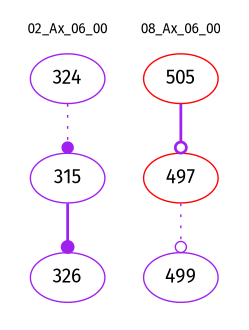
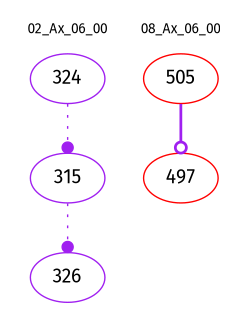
(68, 222) -> (68, 222)
(181, 277) -> none
